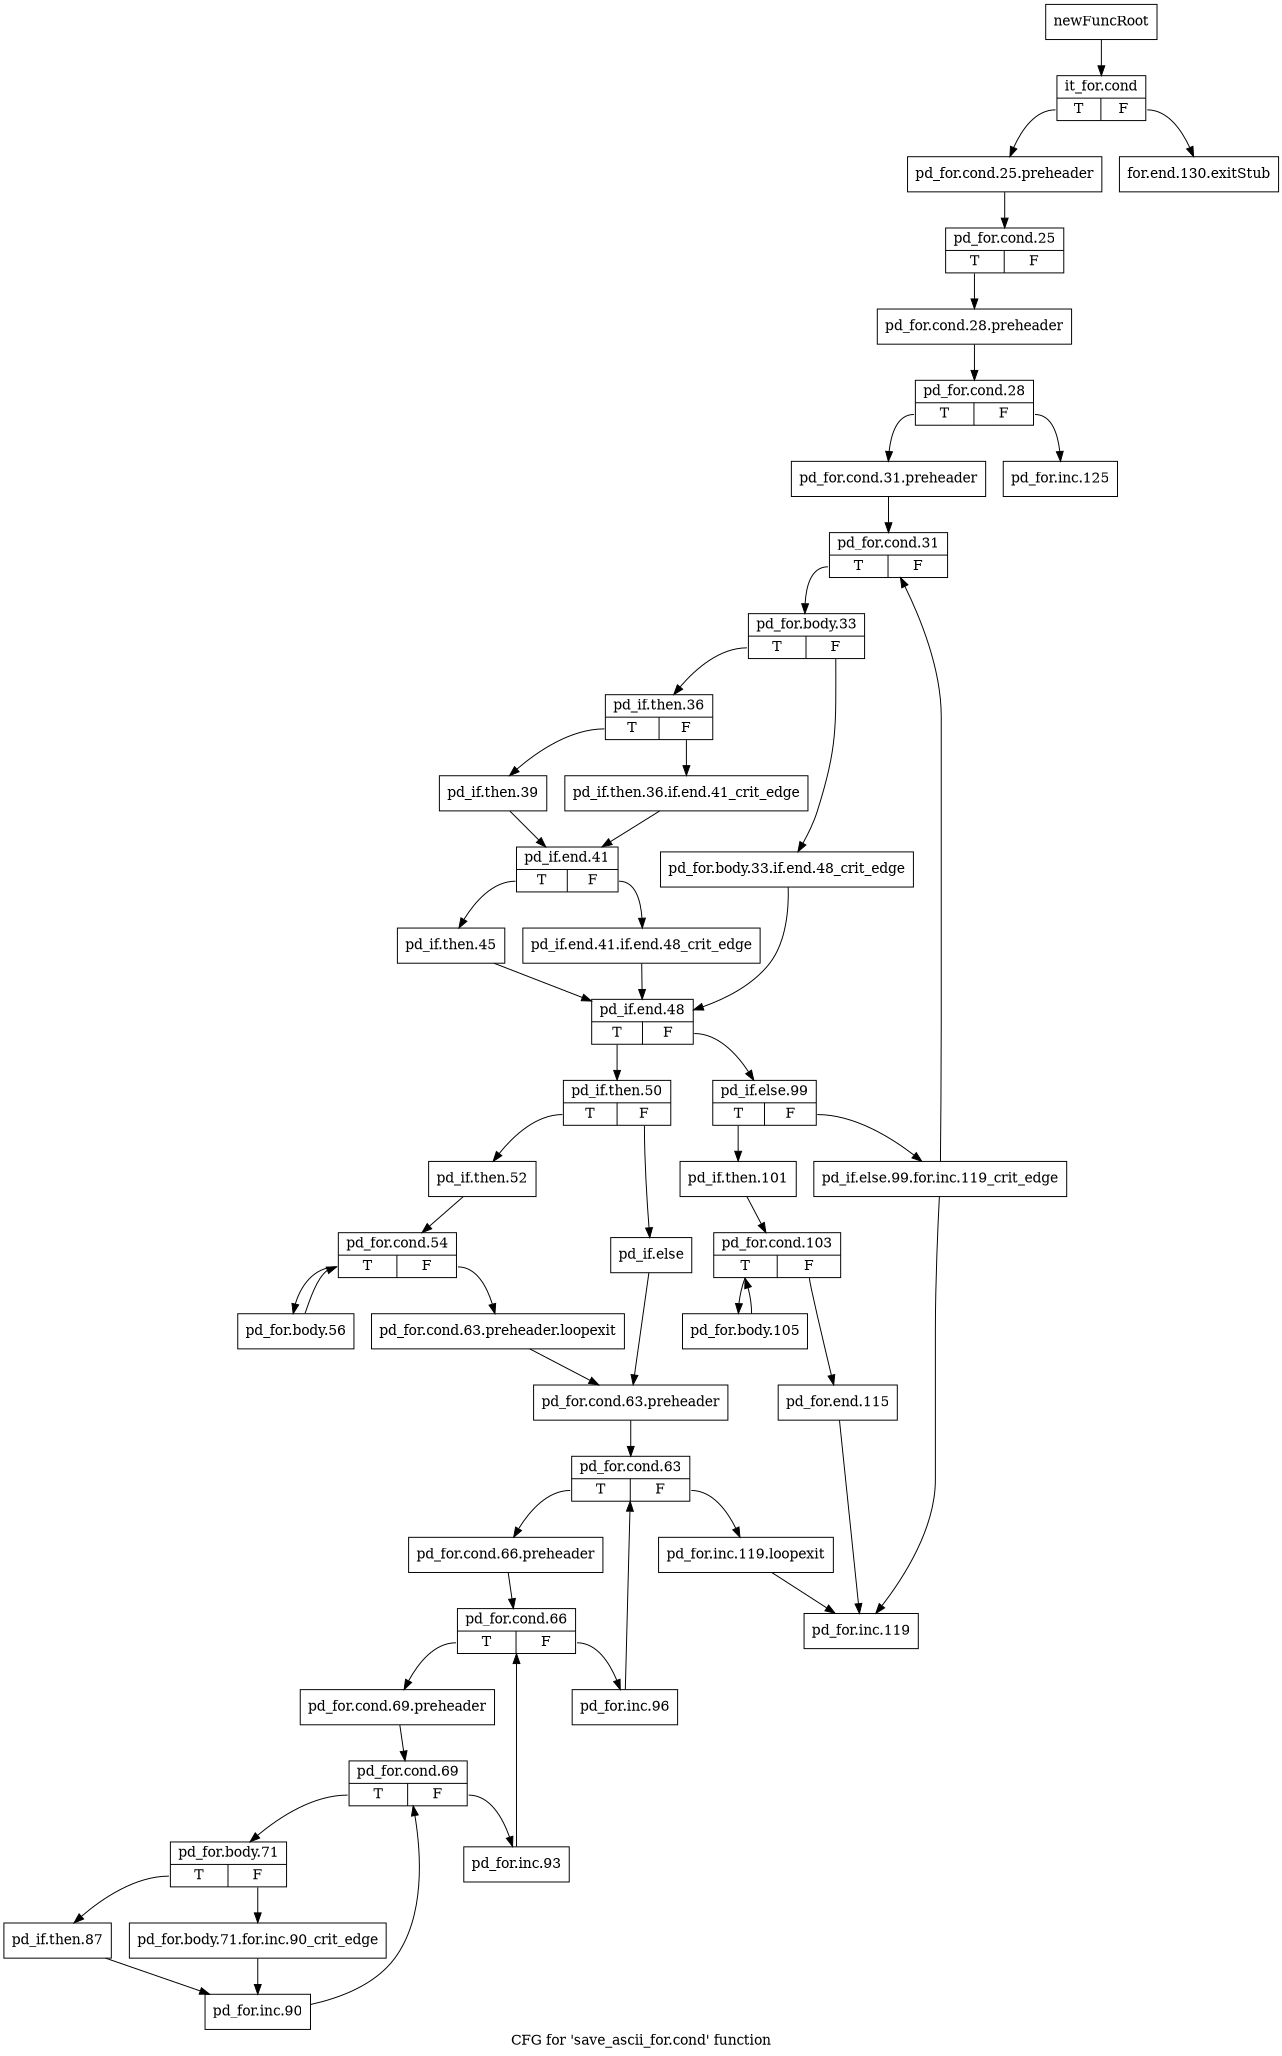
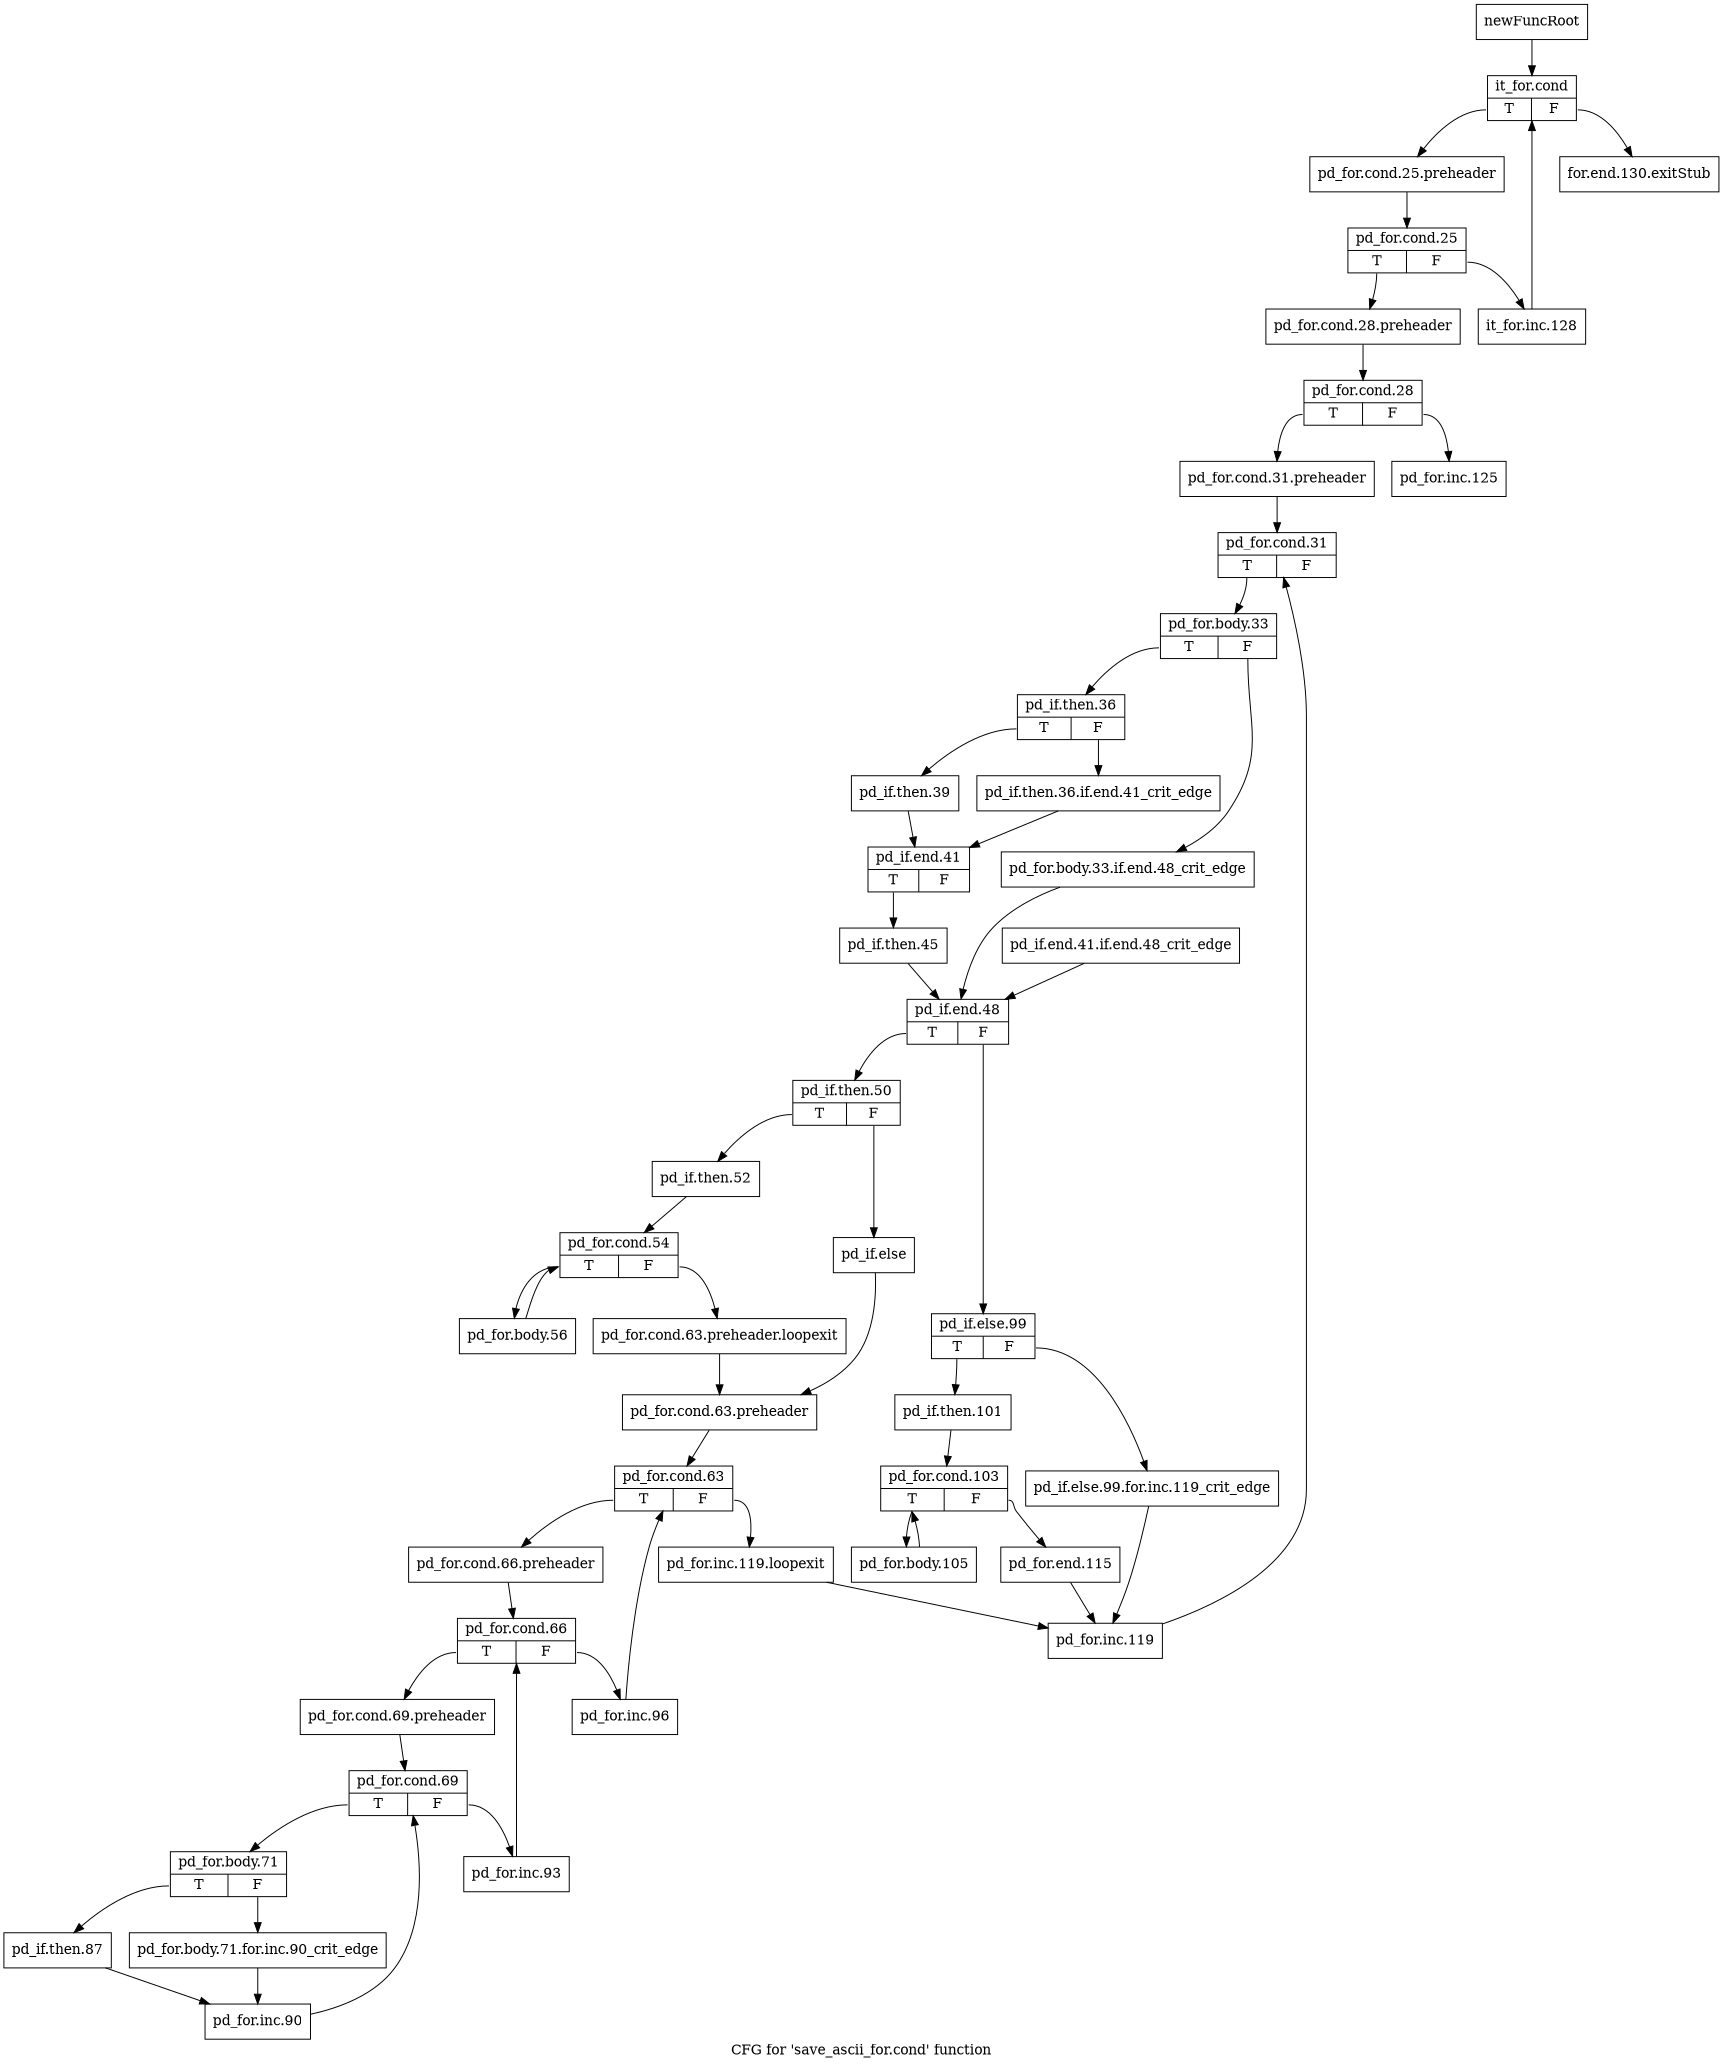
none -> (1532, 327)
(941, 871) -> (1306, 1142)
(637, 895) -> none
